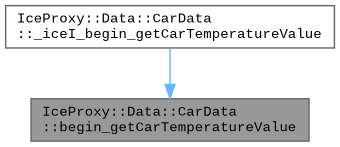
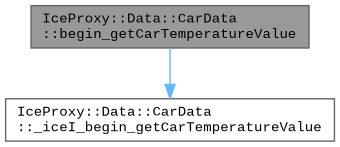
(170, 66) -> (170, 66)
